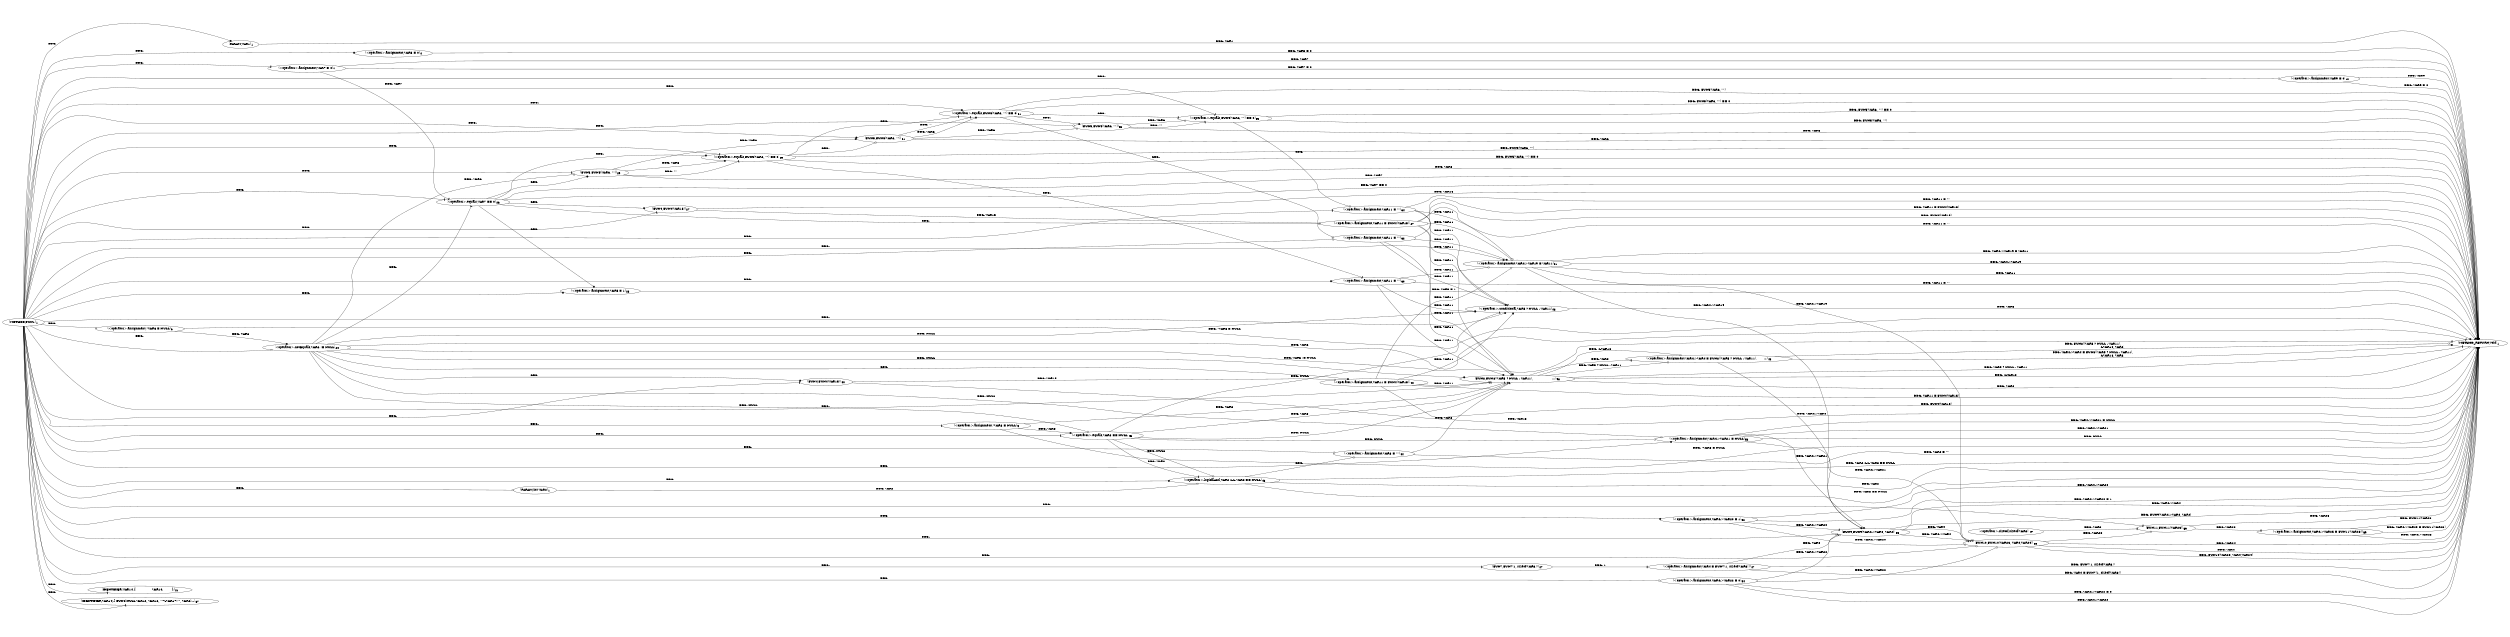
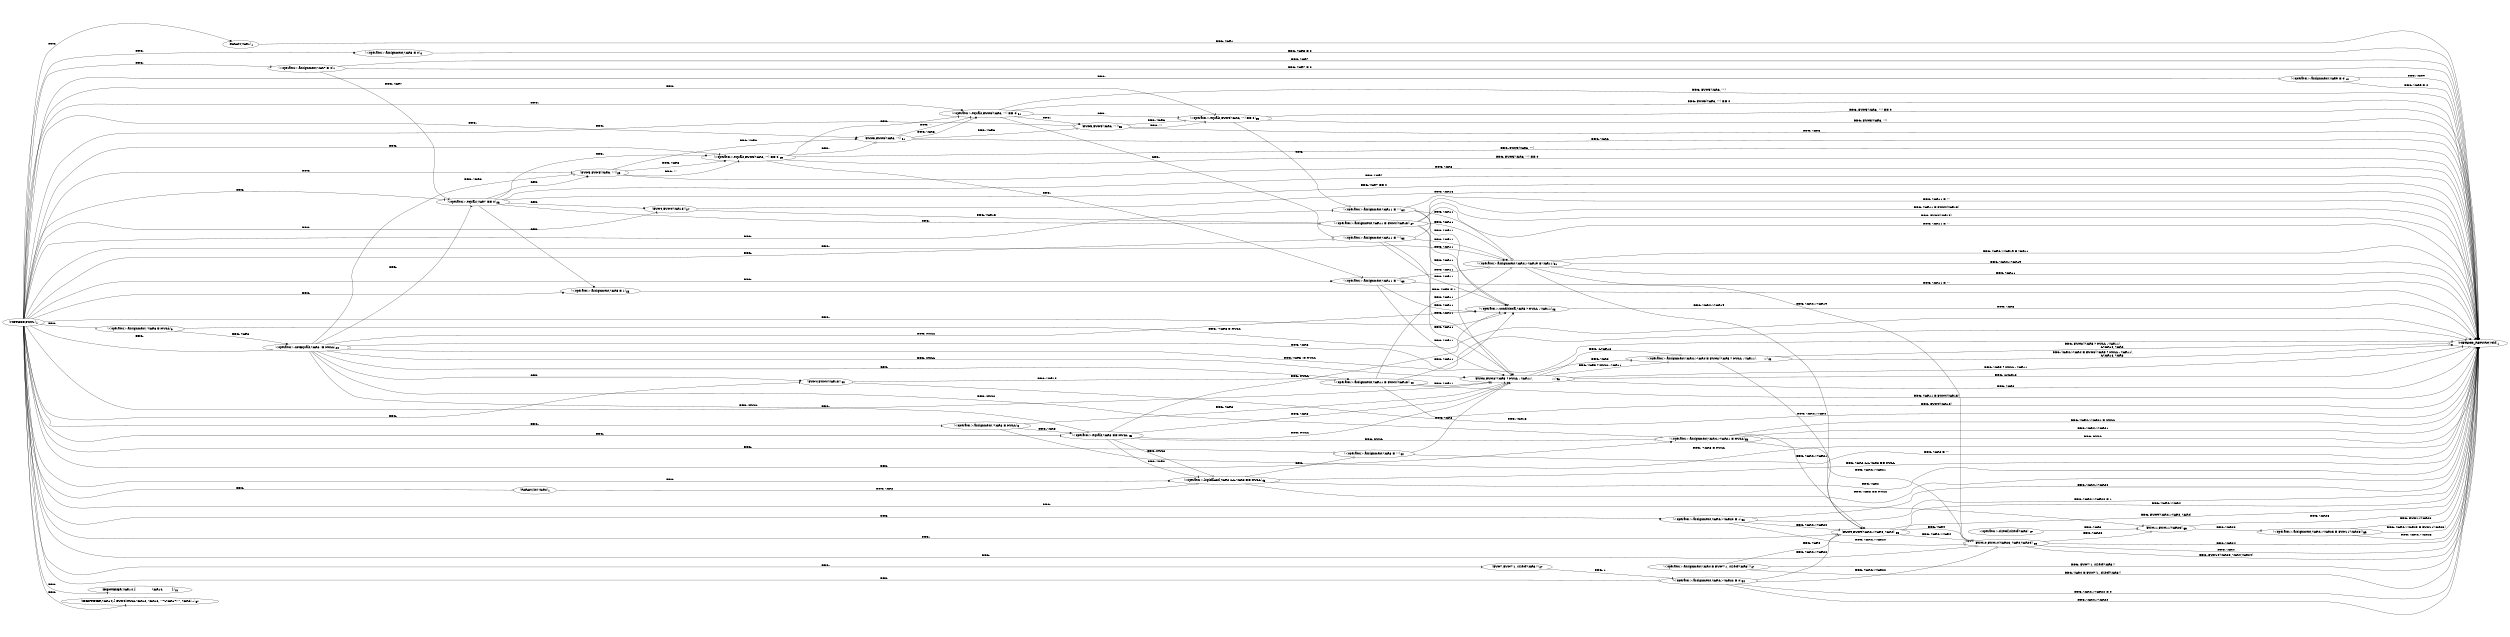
(1599, 567) -> (1609, 574)
